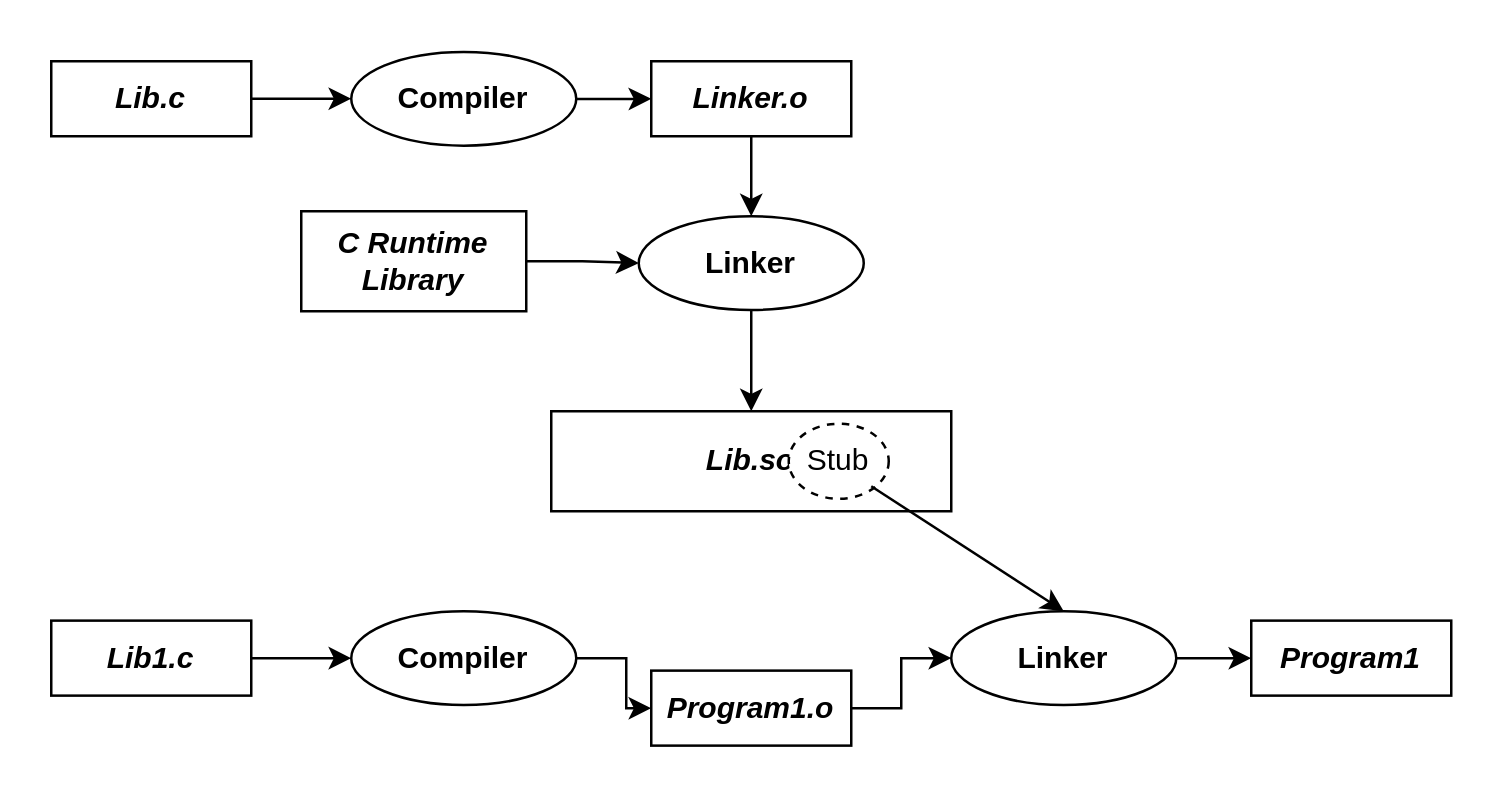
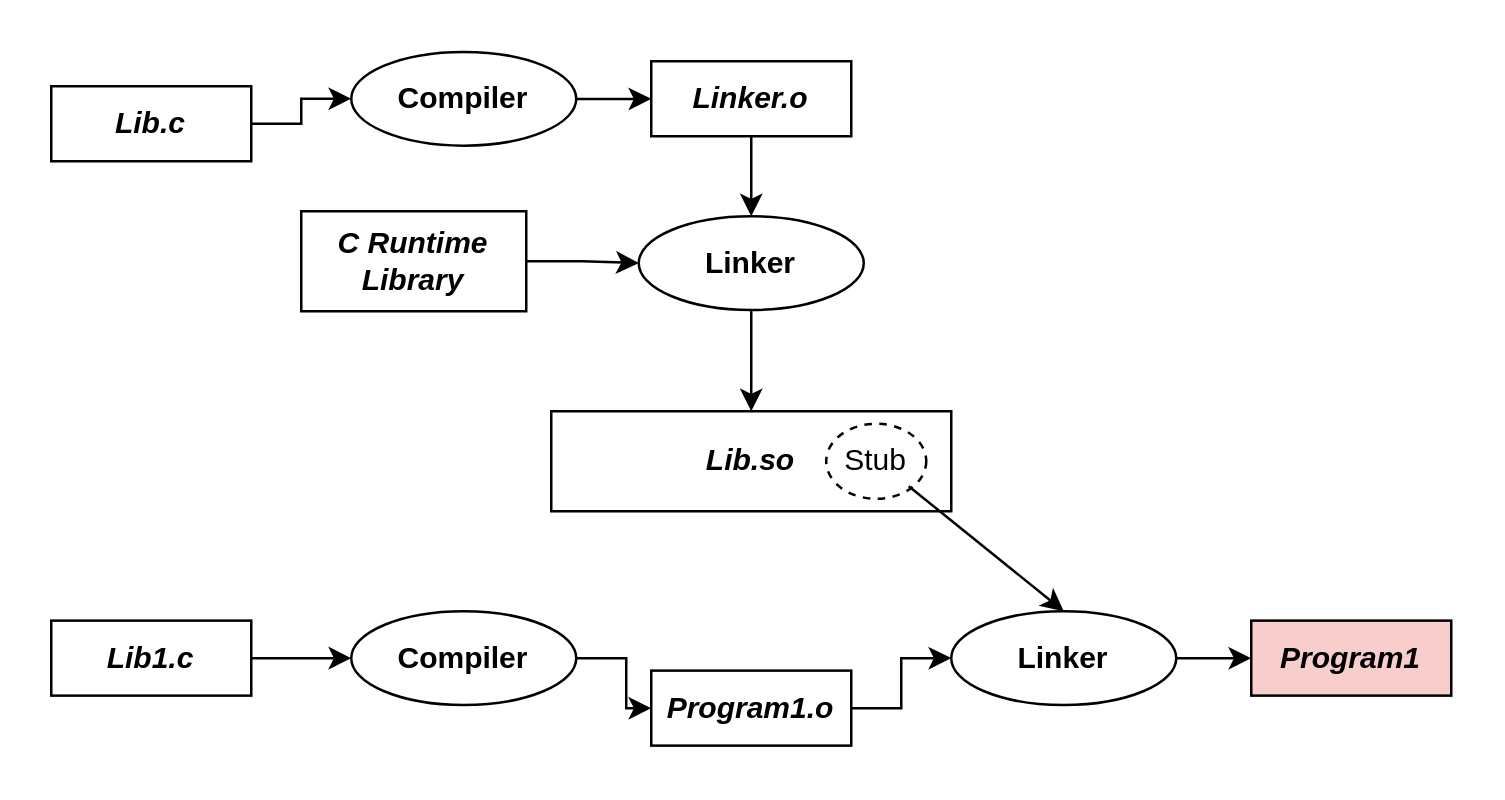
(151, 99) -> (151, 124)
(839, 461) -> (876, 461)
(1351, 658) -> (1351, 658)
